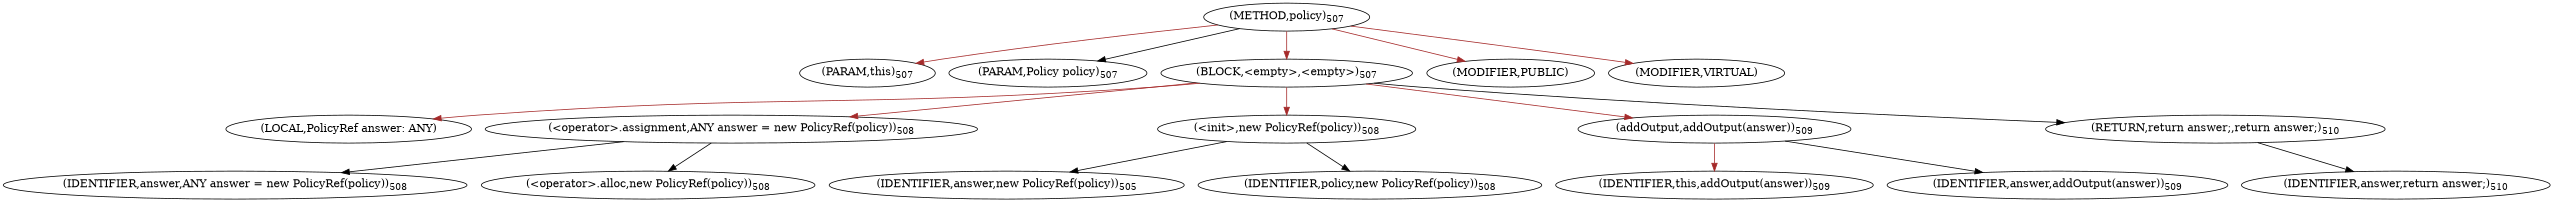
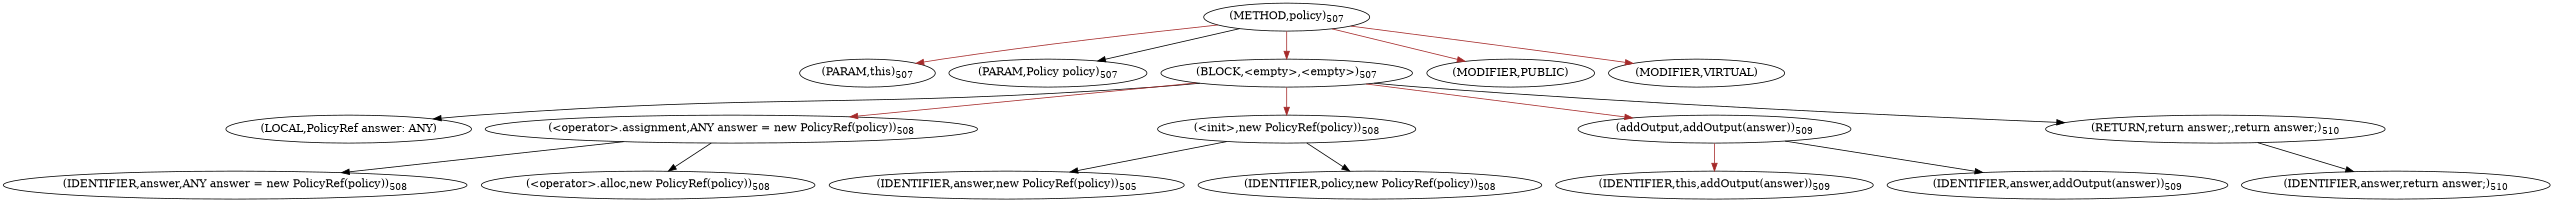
(821, 101) -> (821, 101)
